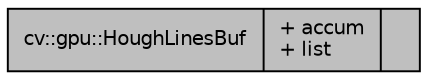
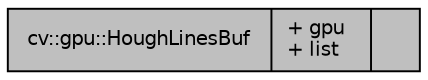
(322, 28) -> (316, 28)
